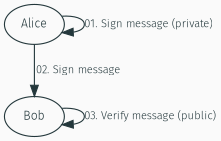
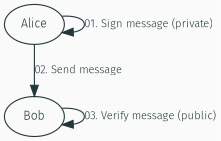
(78, 70) -> (78, 70)
